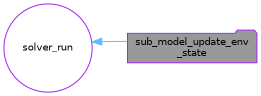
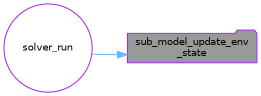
(115, 41) -> (105, 55)
